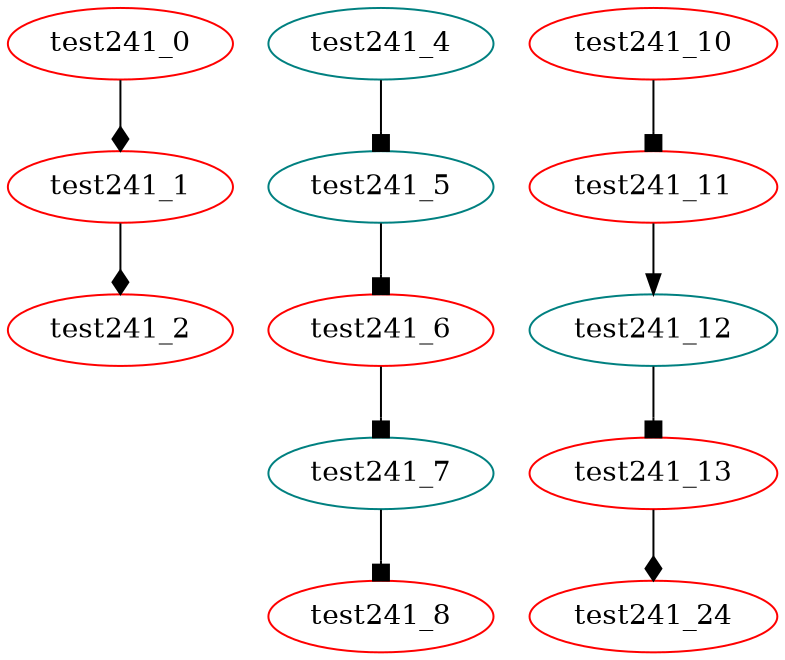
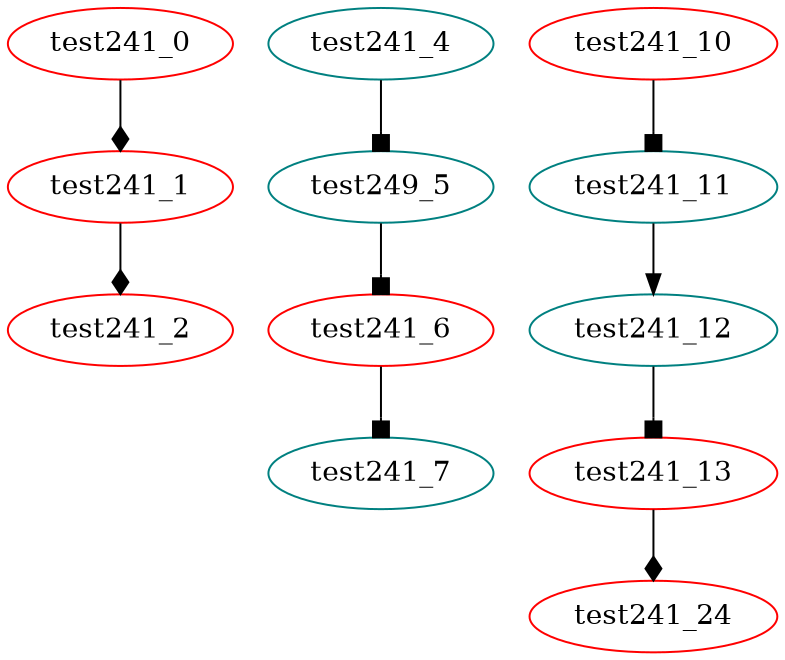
(381, 187) -> (381, 187)
(653, 187) -> (653, 187)
(381, 617) -> none
